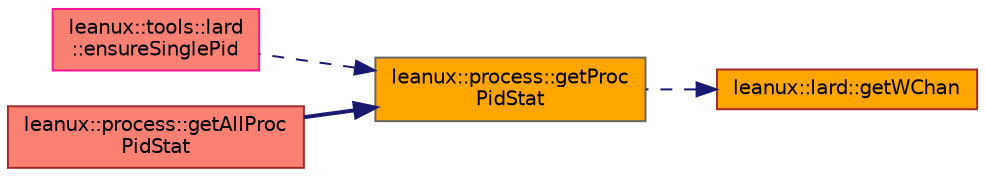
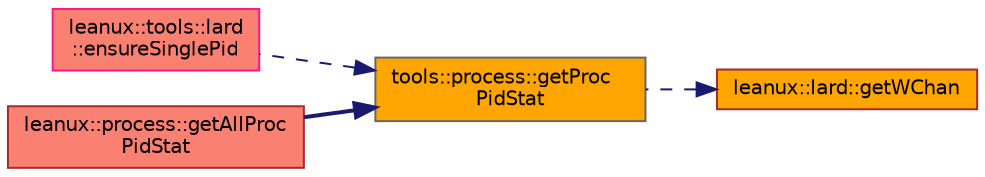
(510, 89) -> (510, 89)
